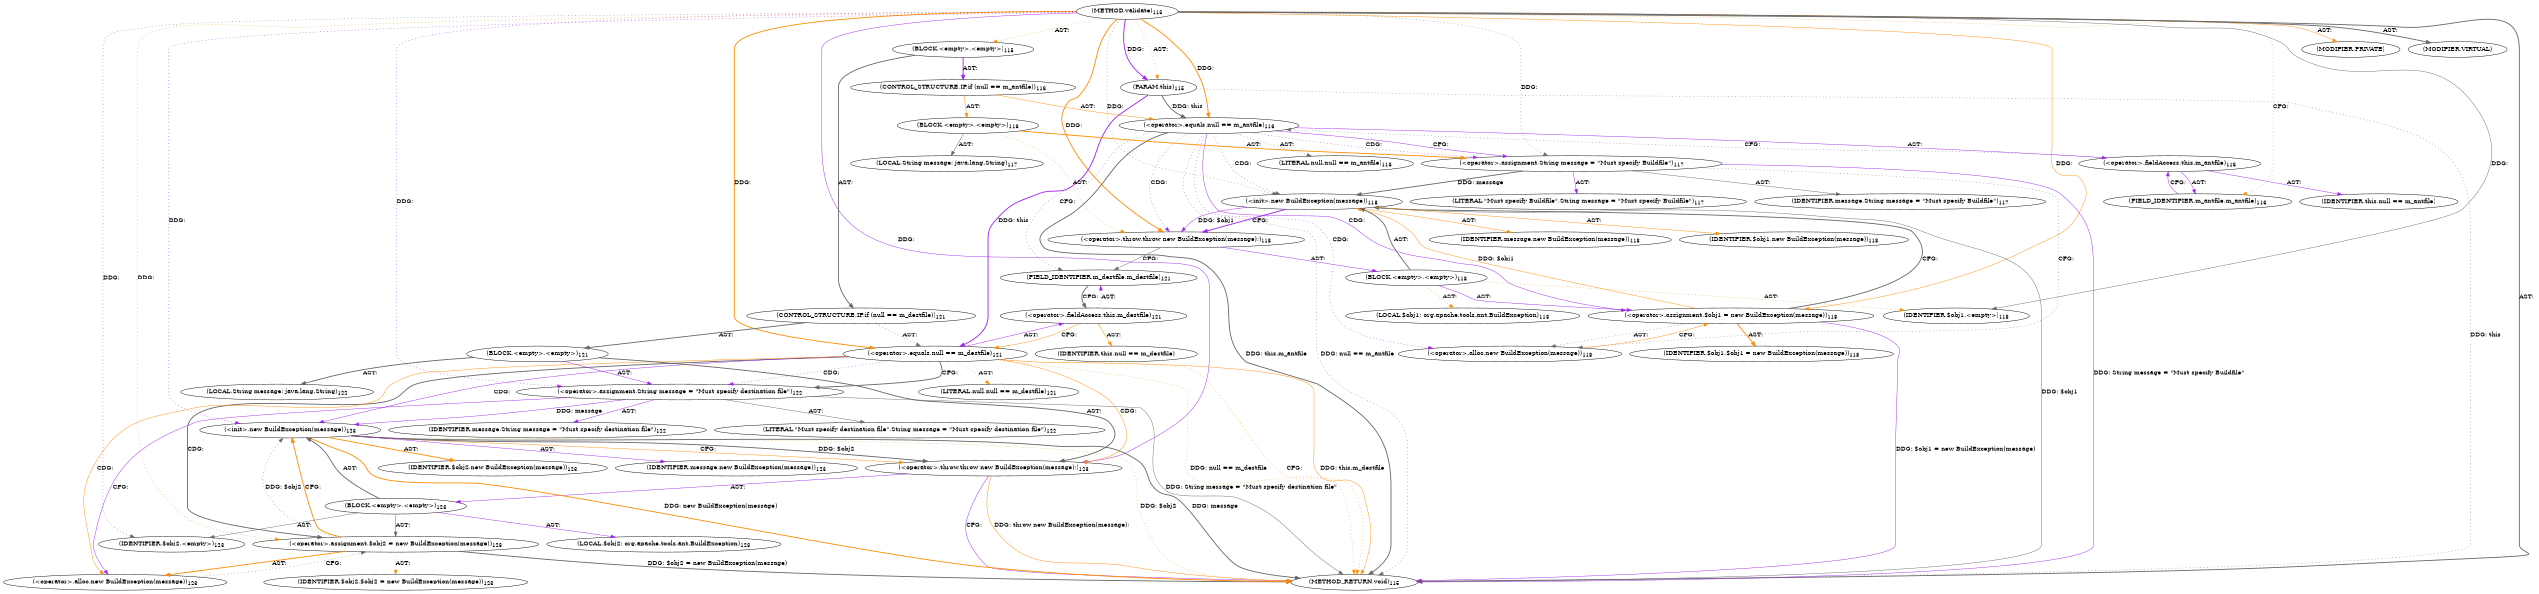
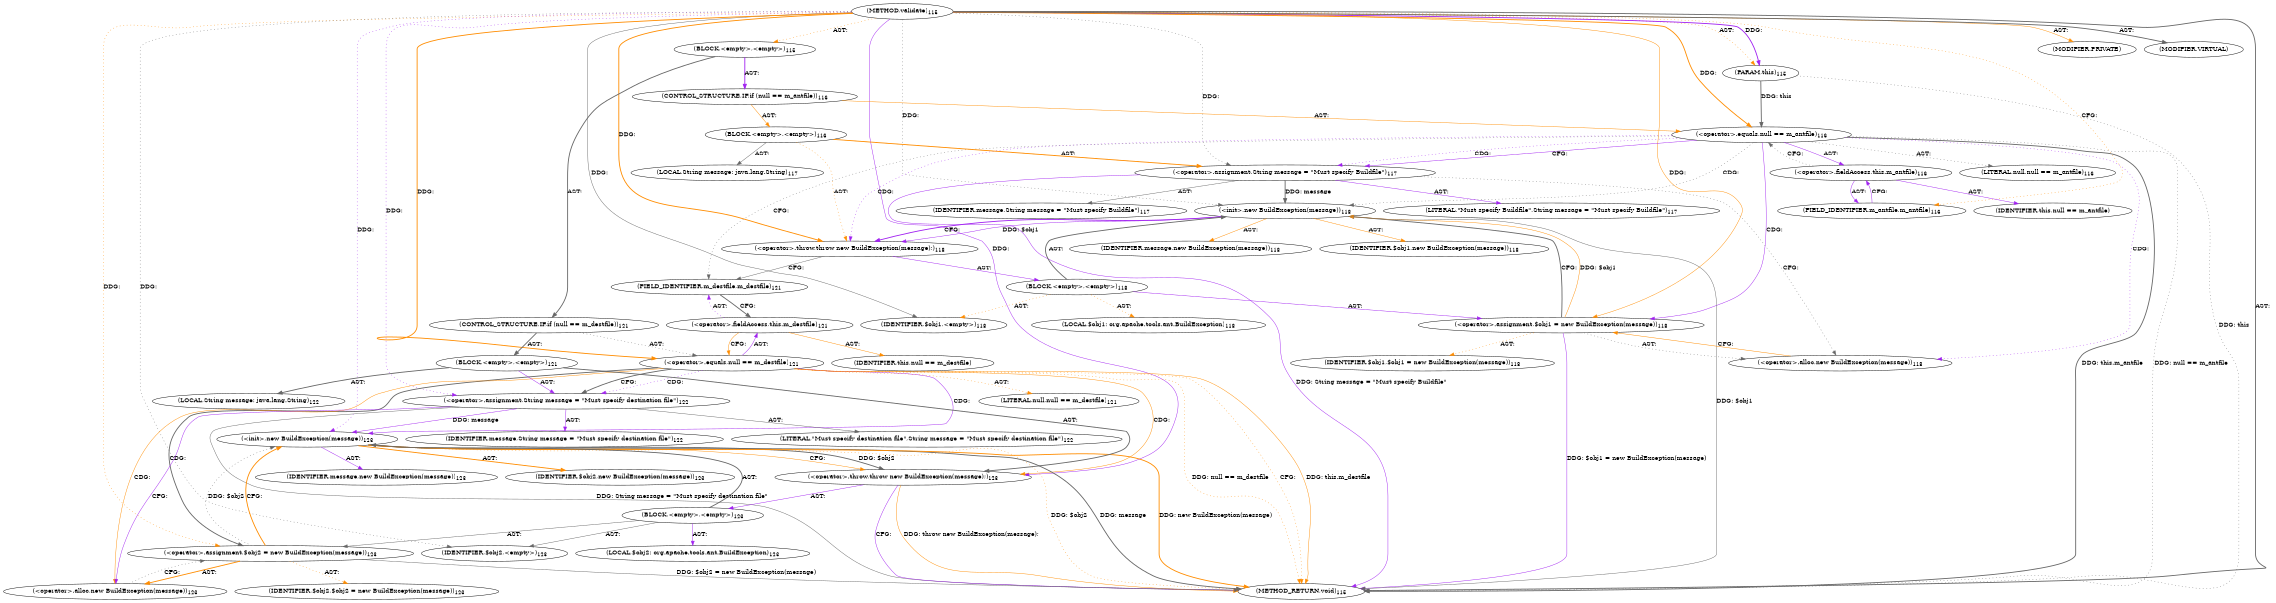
(1024, 199) -> none
(1744, 332) -> (1494, 344)
(872, 576) -> (798, 580)
